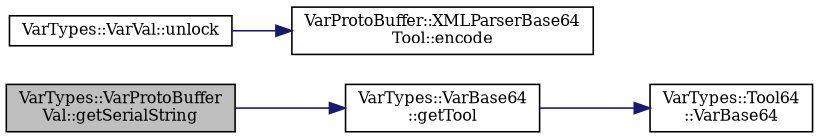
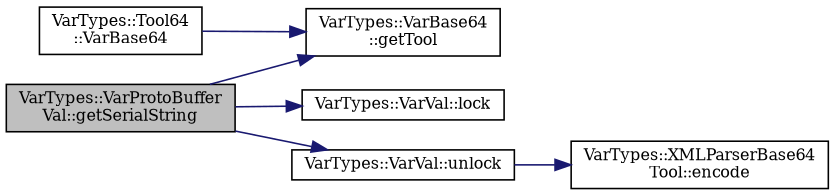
(443, 31) -> (700, 165)
none -> (403, 105)
(587, 108) -> (246, 31)
none -> (274, 139)
